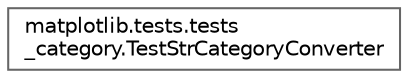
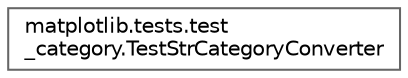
(204, 39) -> (204, 39)
